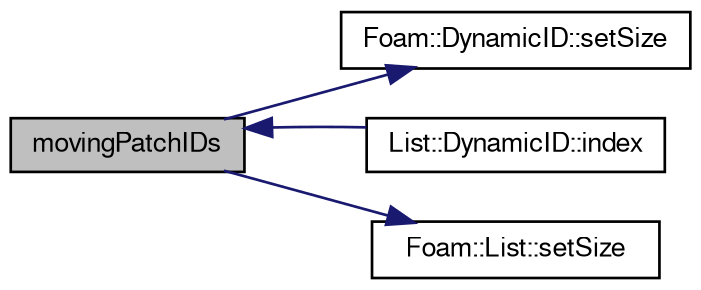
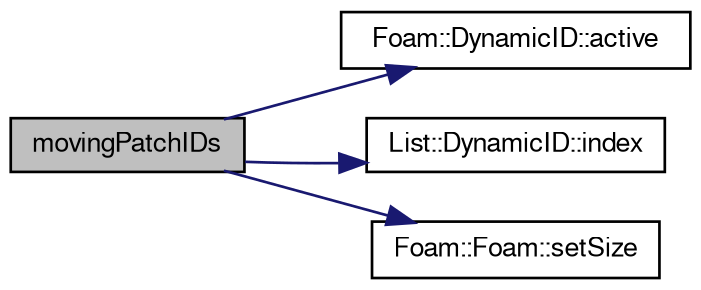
(516, 40) -> (516, 40)
(319, 127) -> (292, 163)
(516, 250) -> (516, 250)
